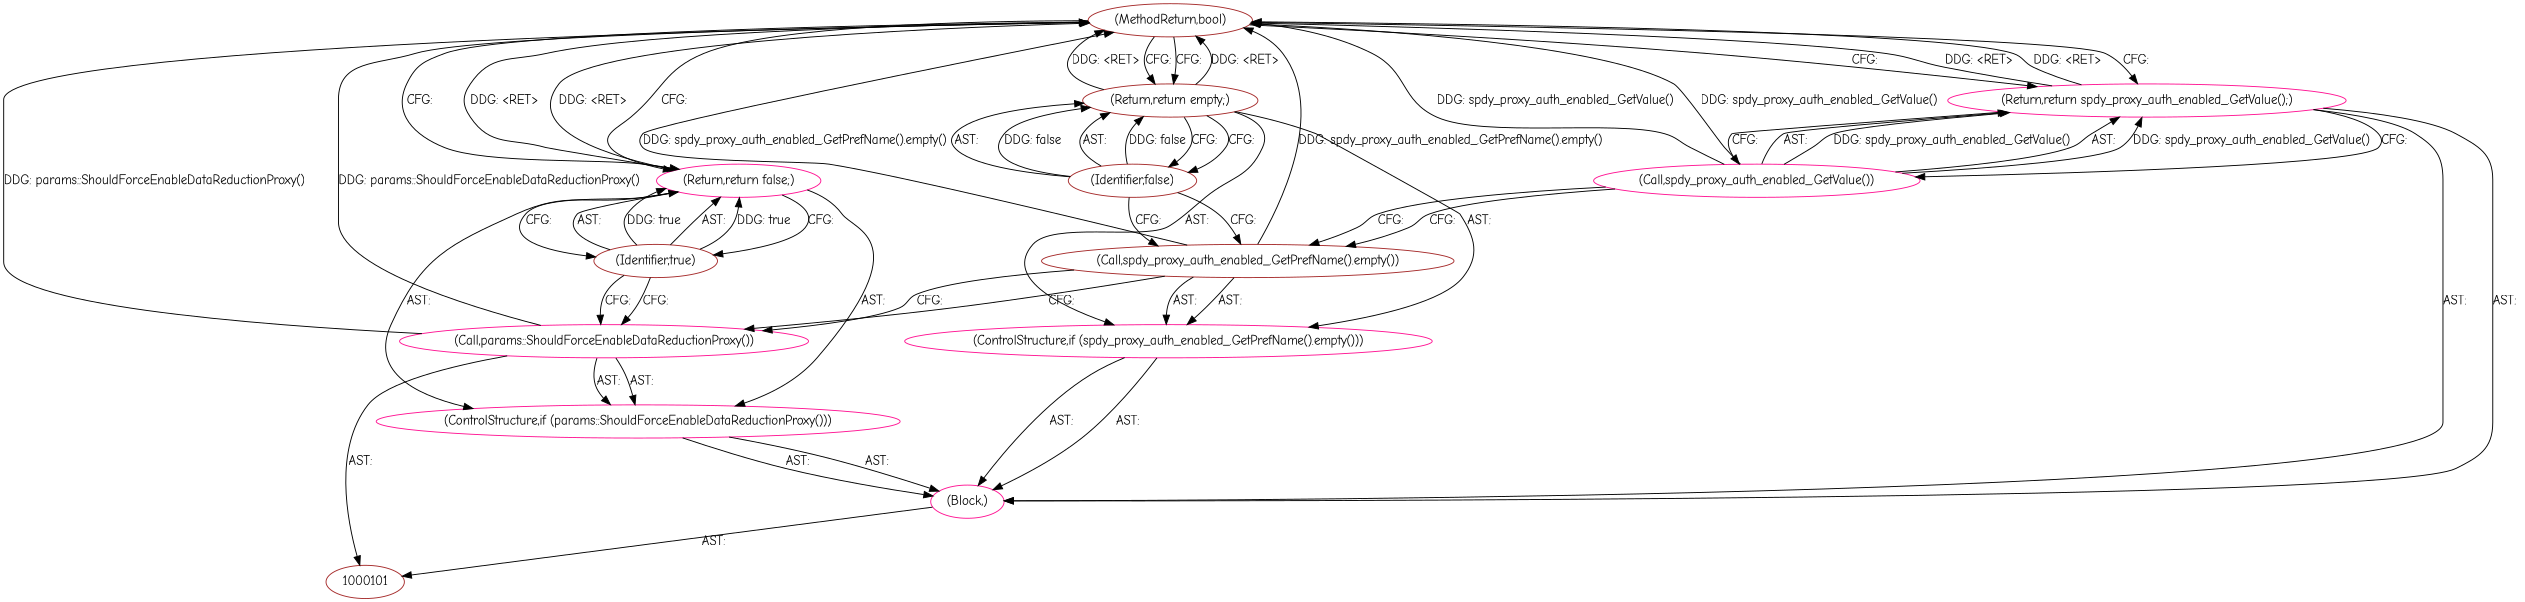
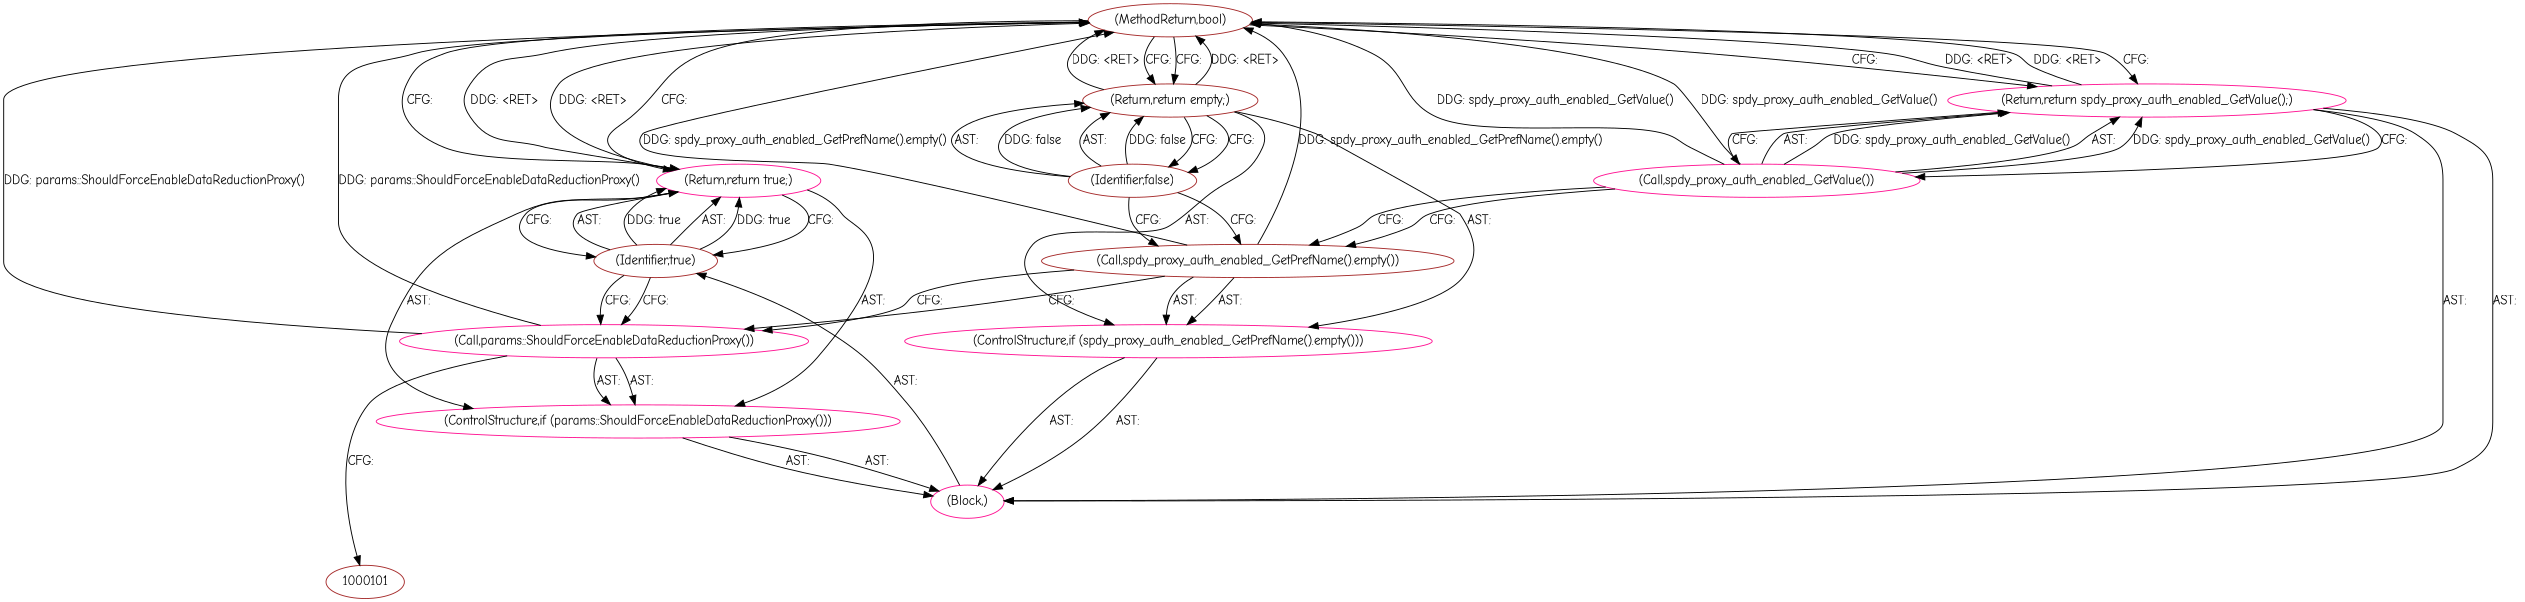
(739, 181) -> (739, 181)
(363, 462) -> (363, 462)
(672, 541) -> (857, 351)
